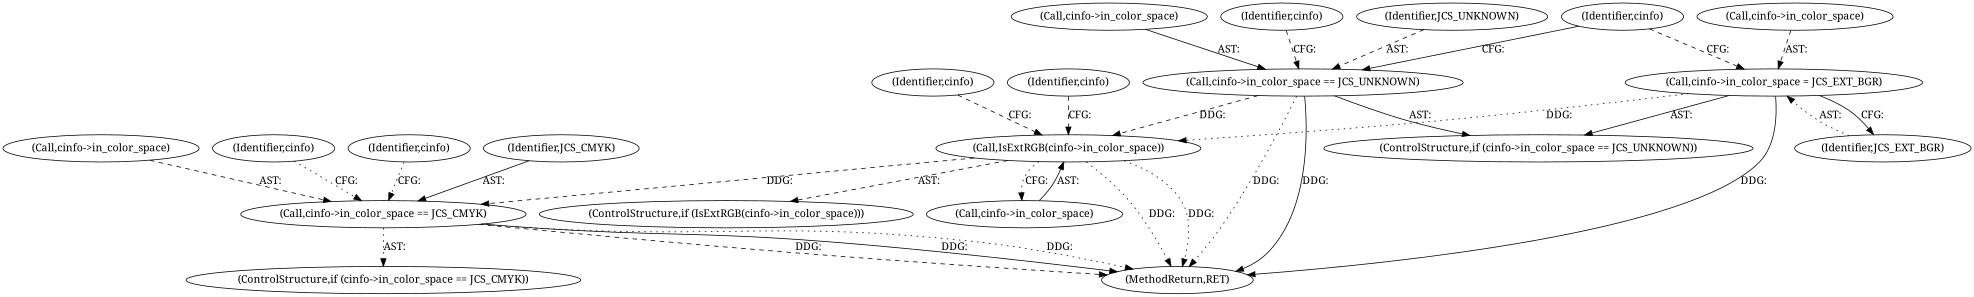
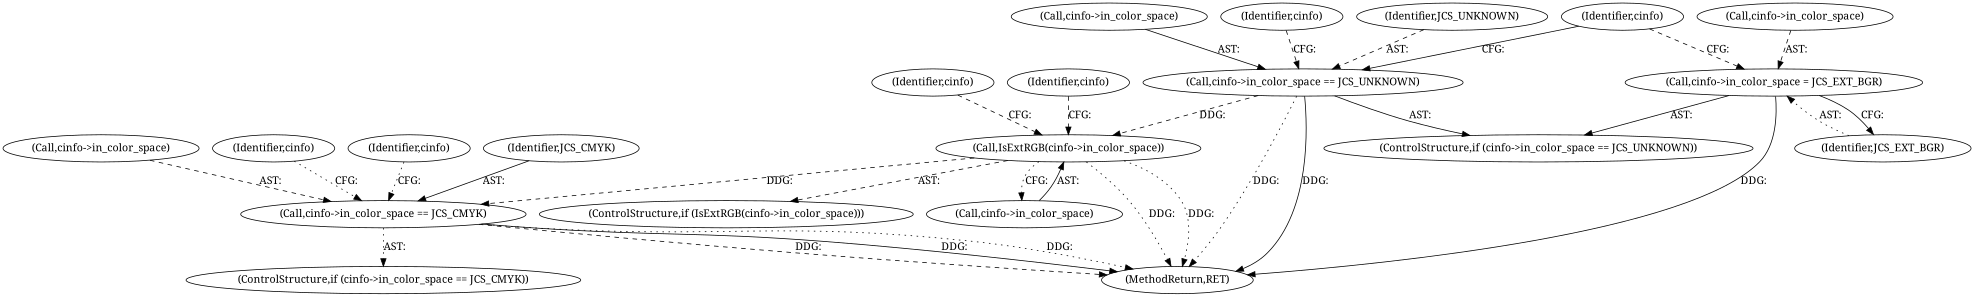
(1438, 121) -> none
